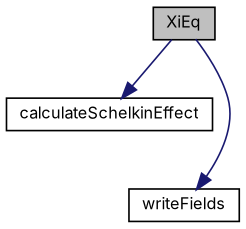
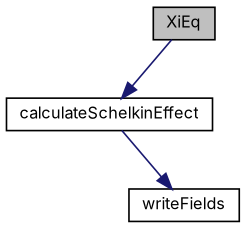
(229, 106) -> (142, 154)
